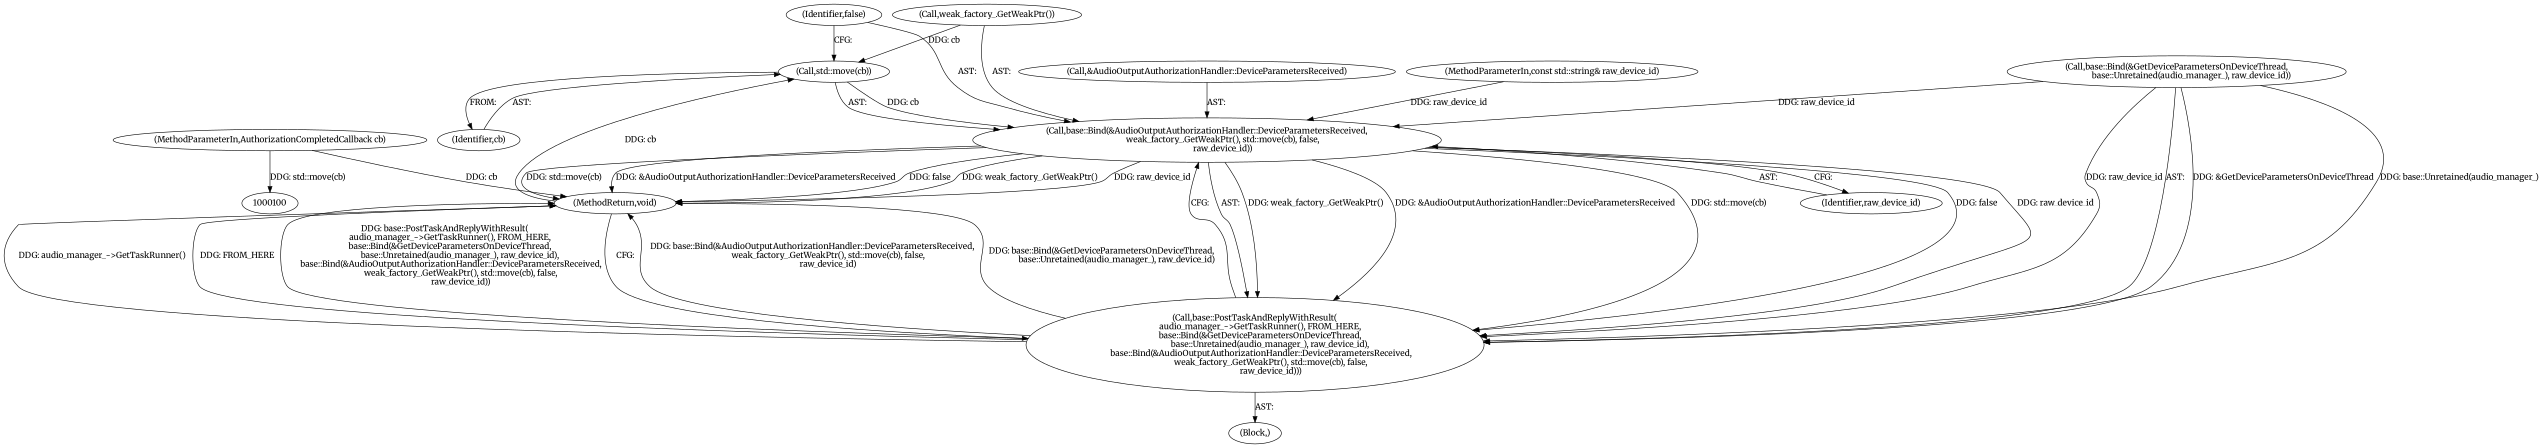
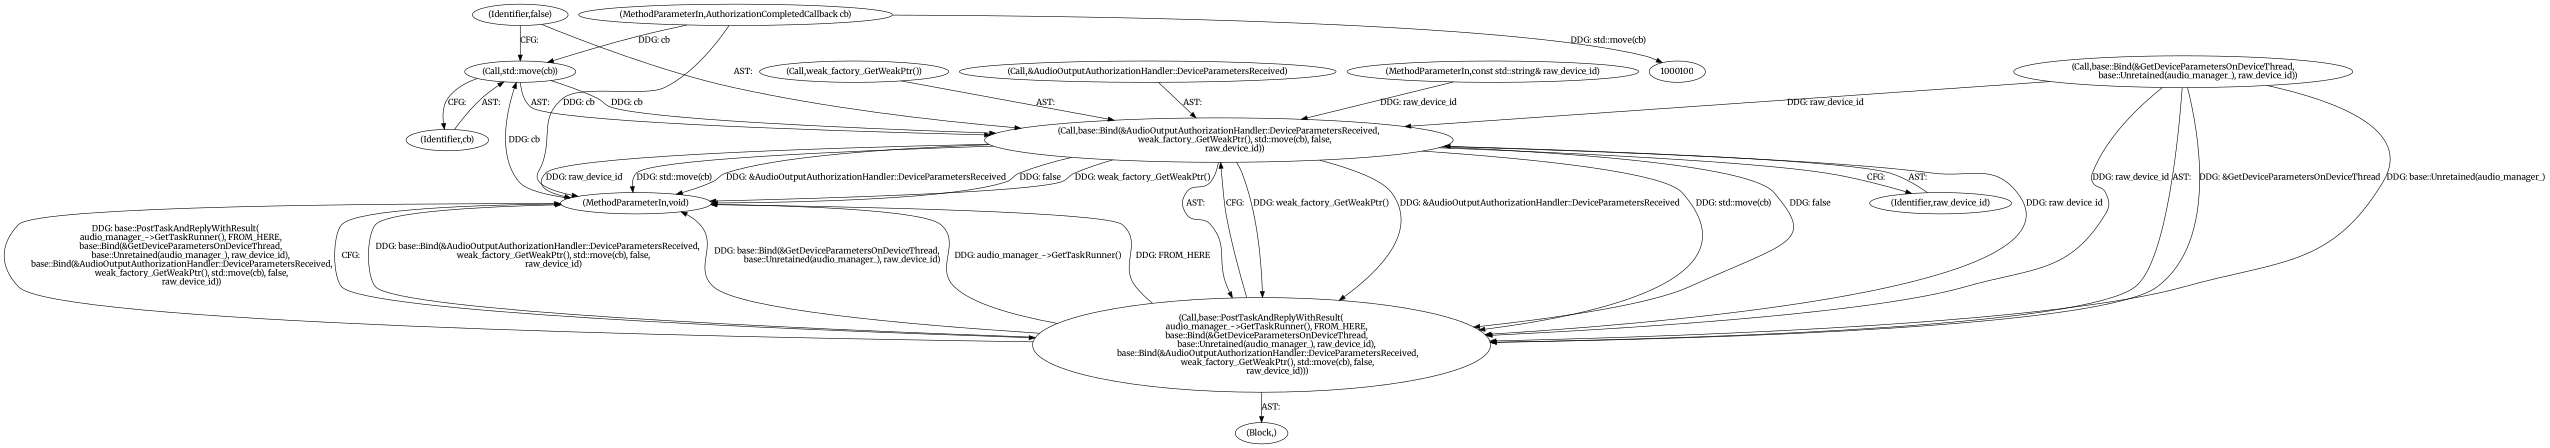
(912, 43) -> (620, 41)
(484, 103) -> (458, 103)
(615, 203) -> (636, 203)
